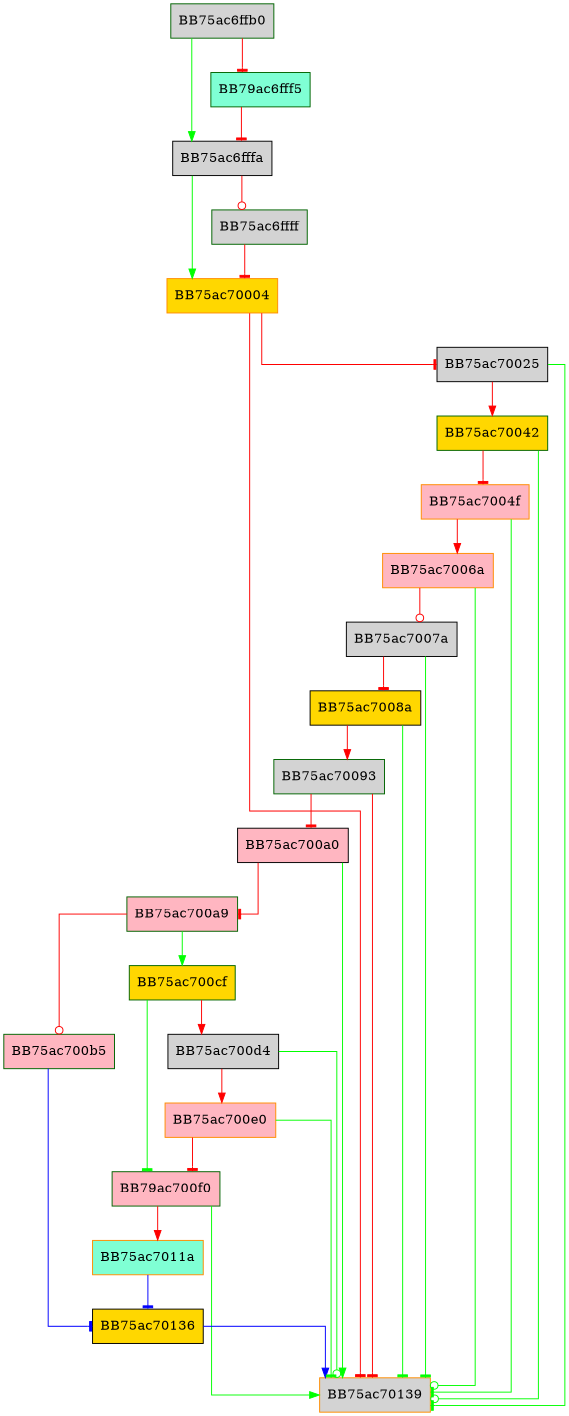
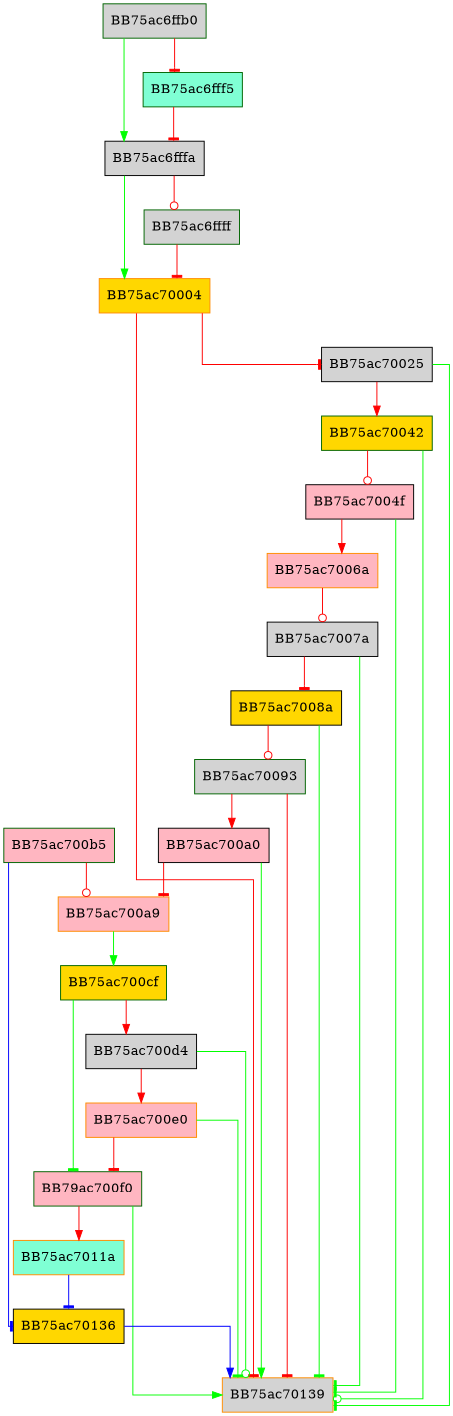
(260, 90) -> (193, 90)
(483, 465) -> (368, 464)
(475, 502) -> (360, 502)
(347, 737) -> (268, 738)
(311, 805) -> (232, 806)
(182, 914) -> (114, 914)
(59, 936) -> (86, 876)
(475, 1005) -> none
